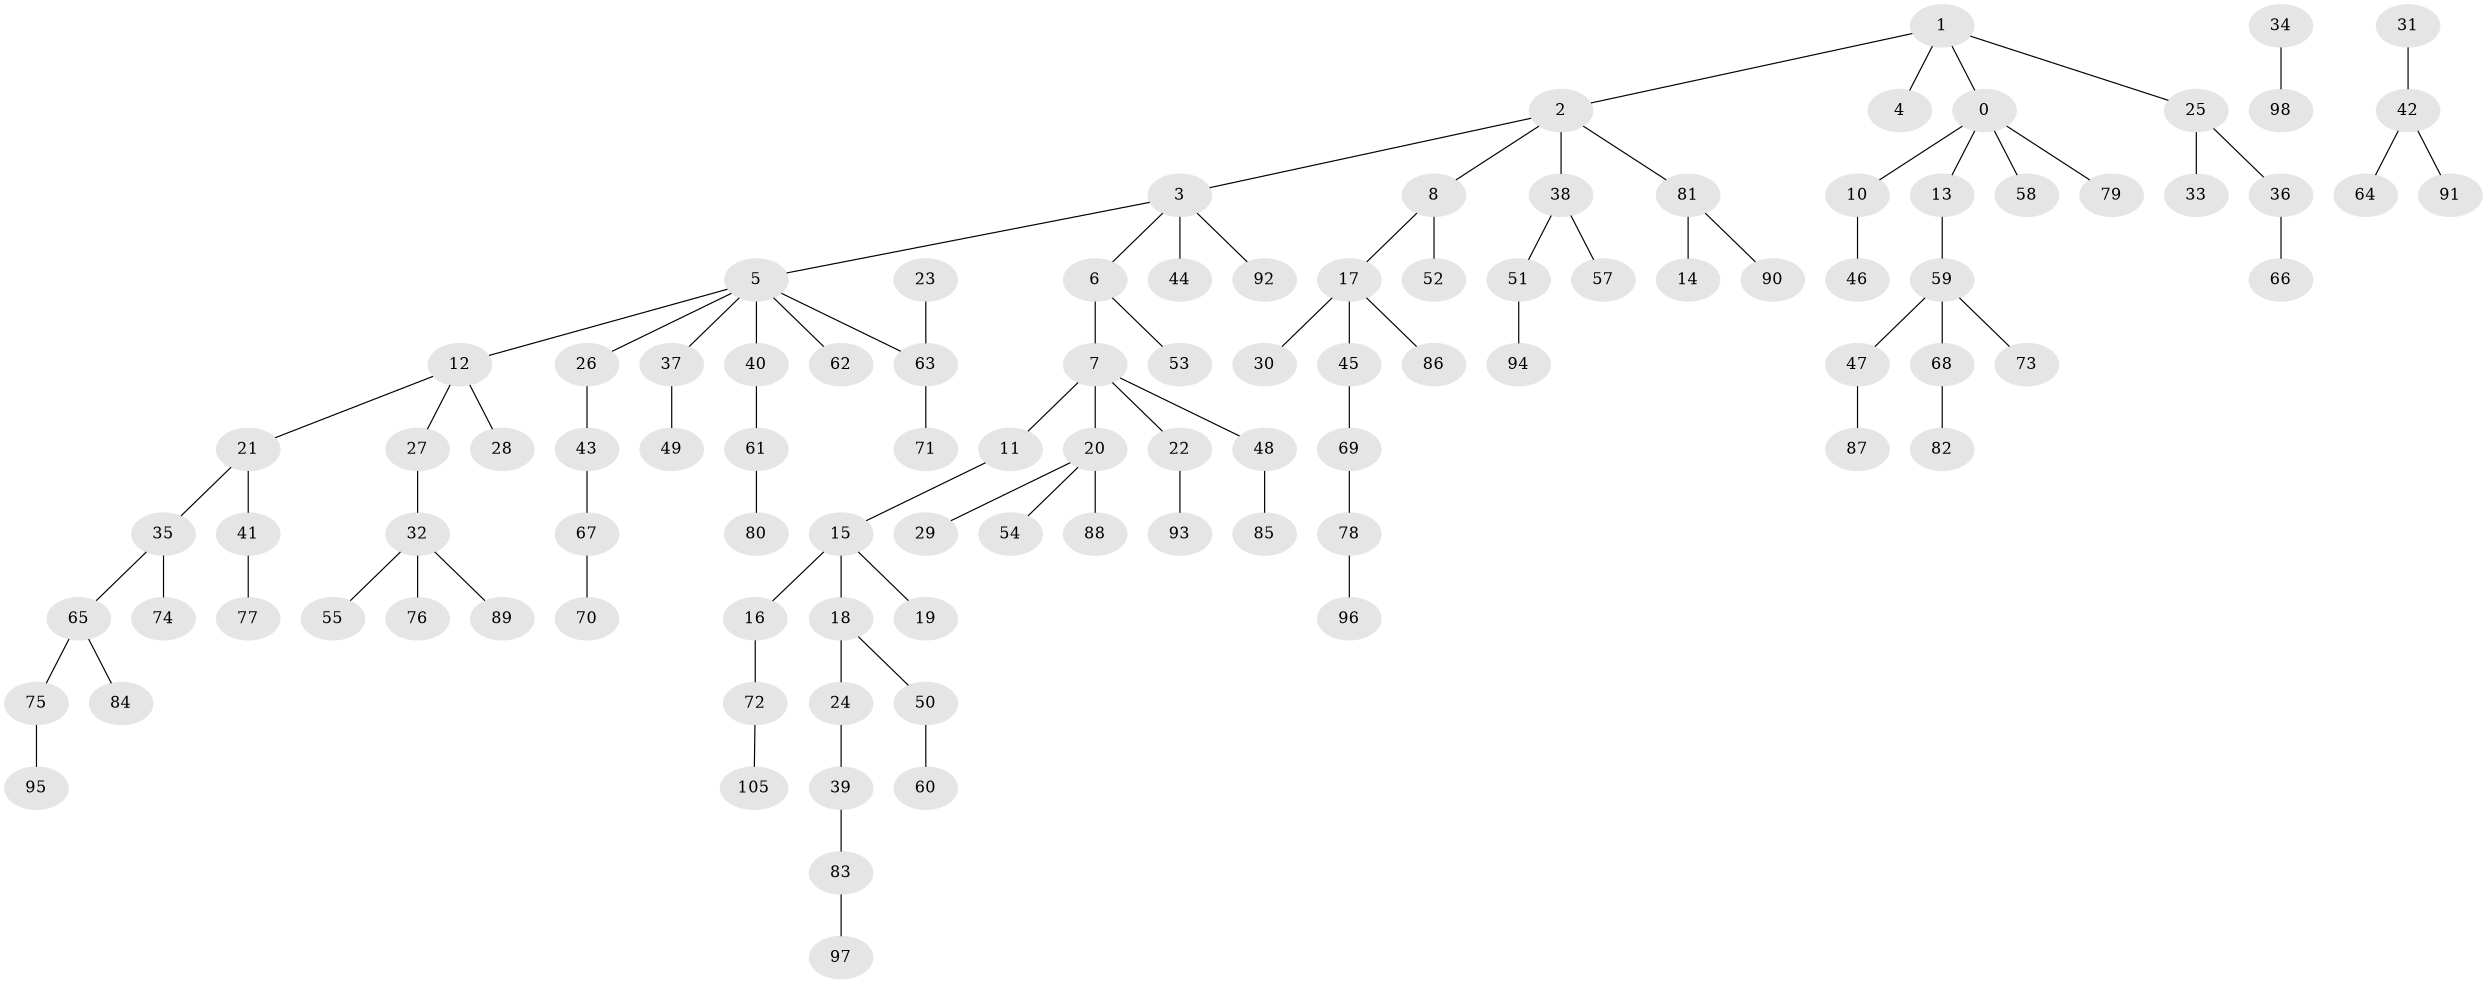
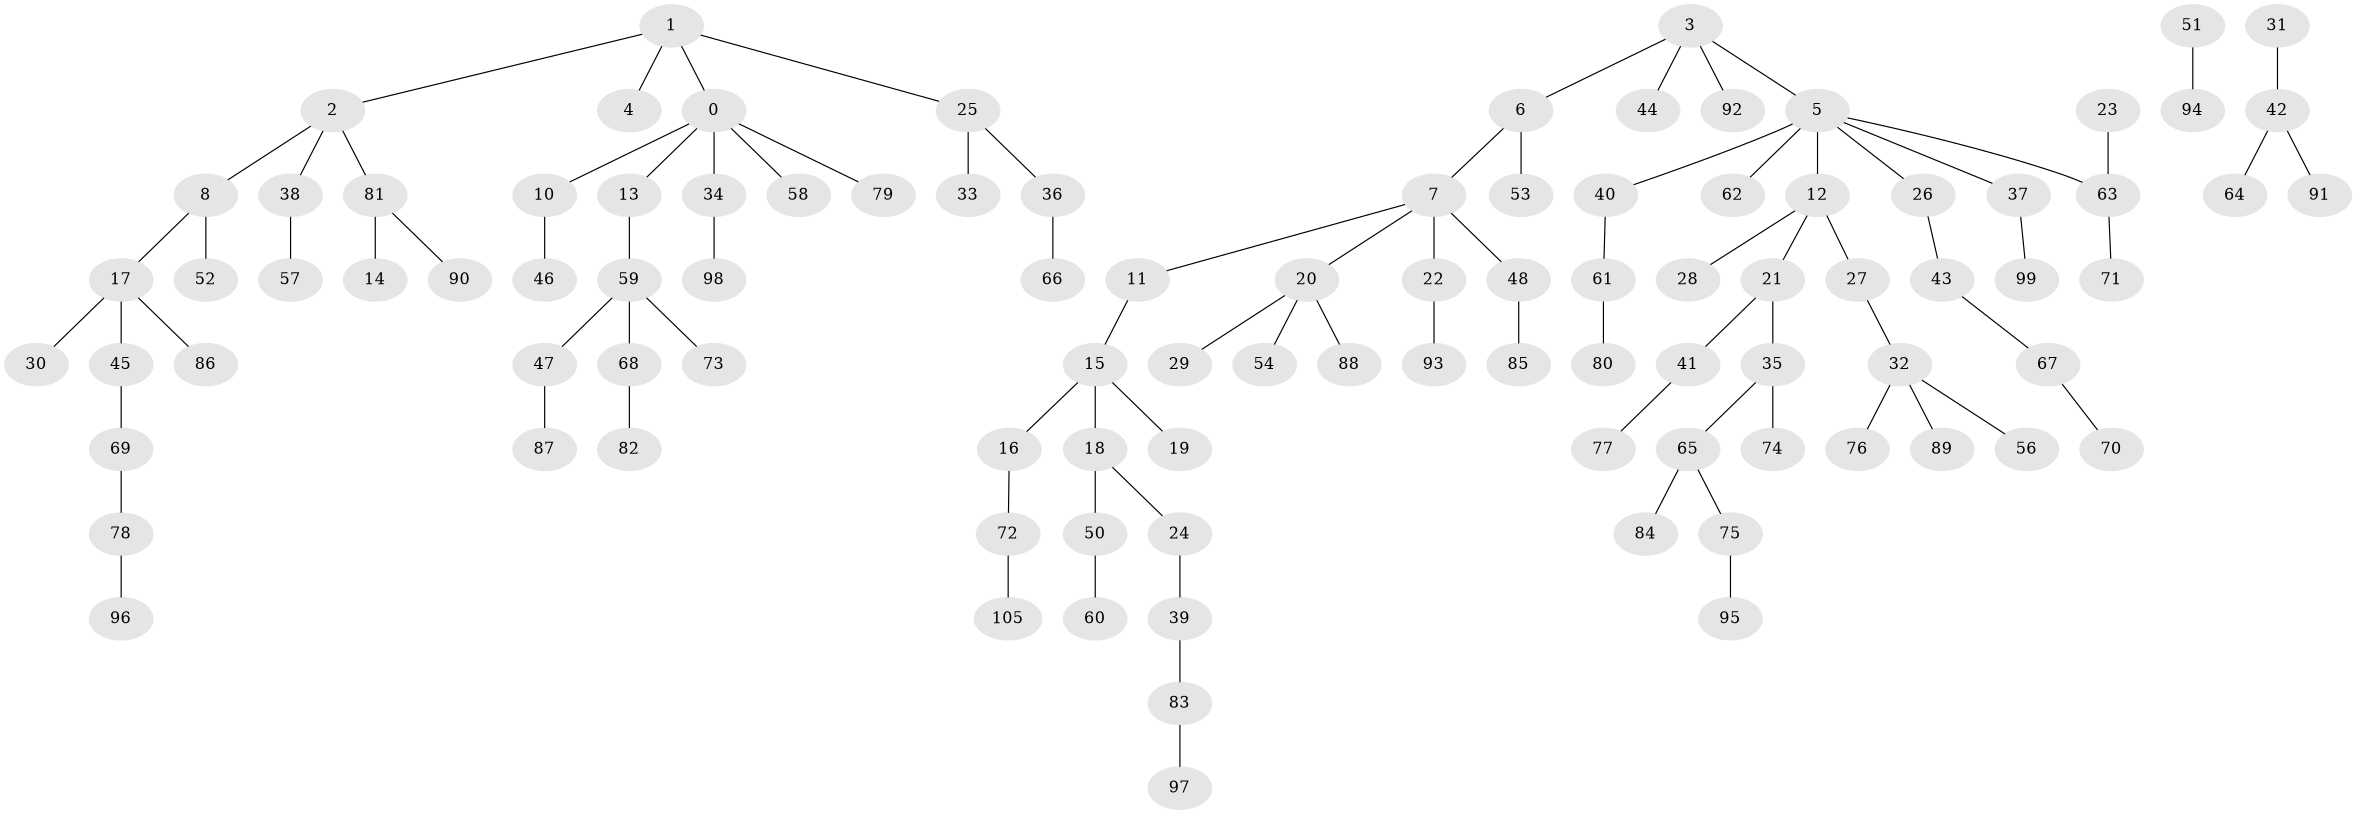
none -> (714, 153)
(1370, 153) -> none
(1540, 238) -> none
(672, 449) -> (2027, 280)
(333, 619) -> (2027, 449)
